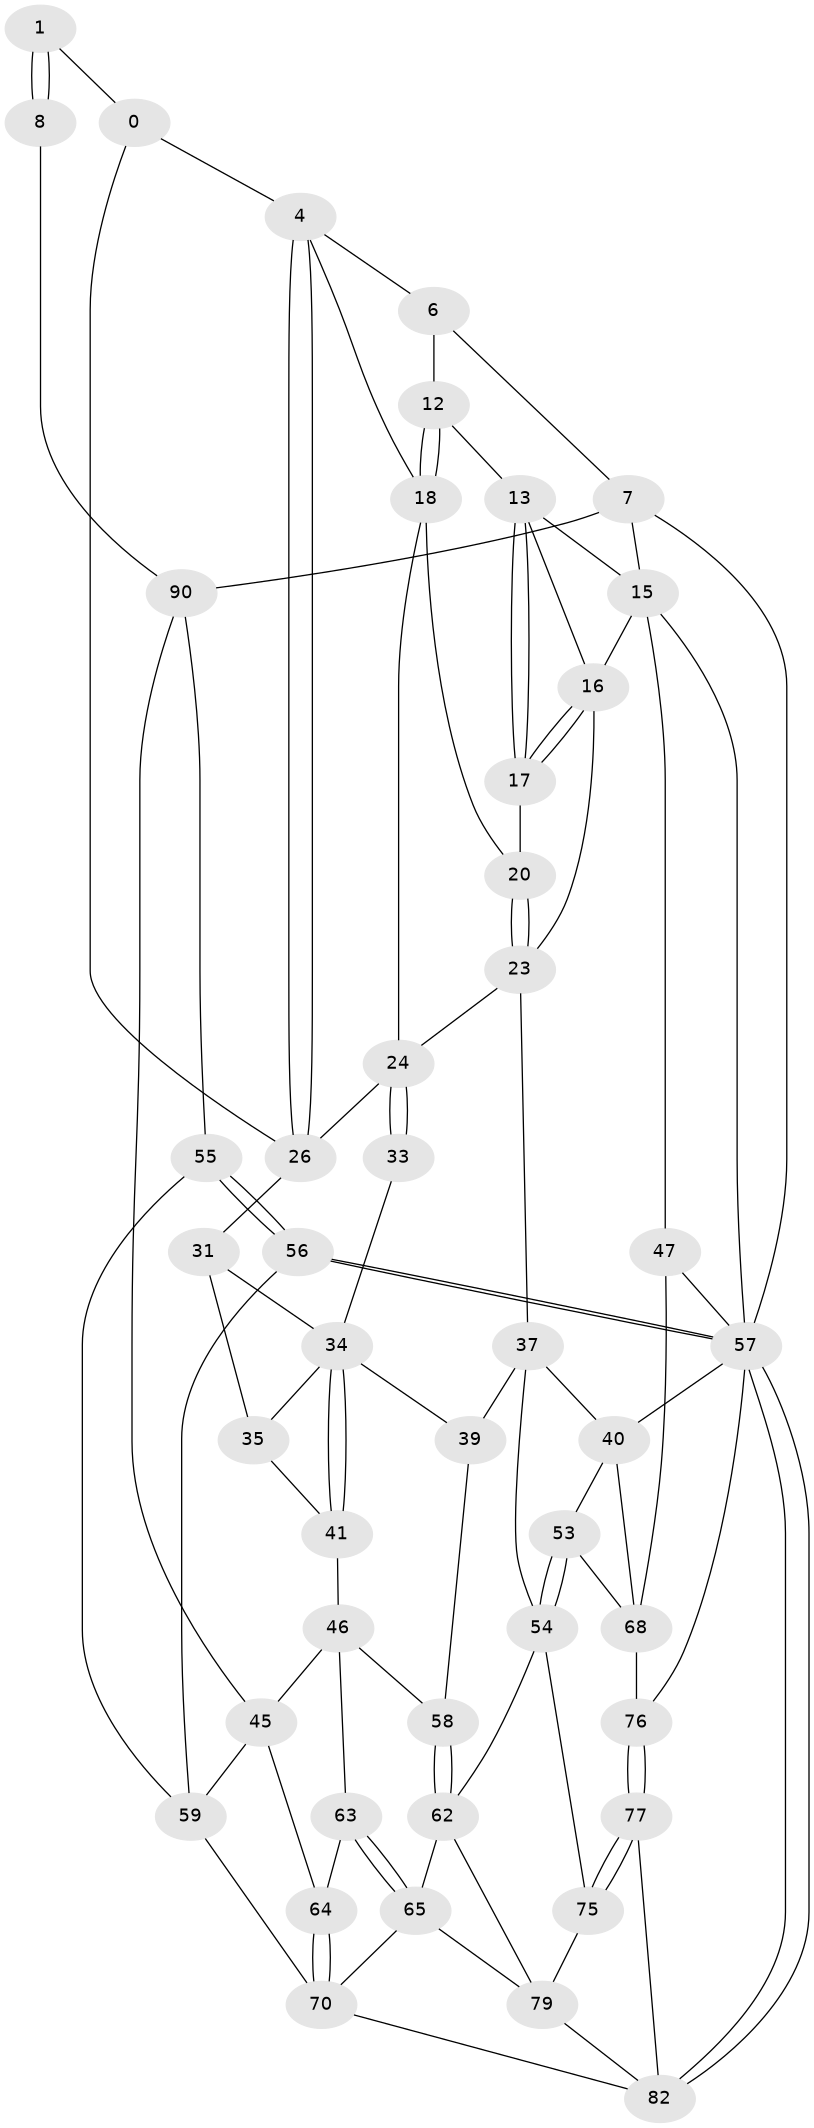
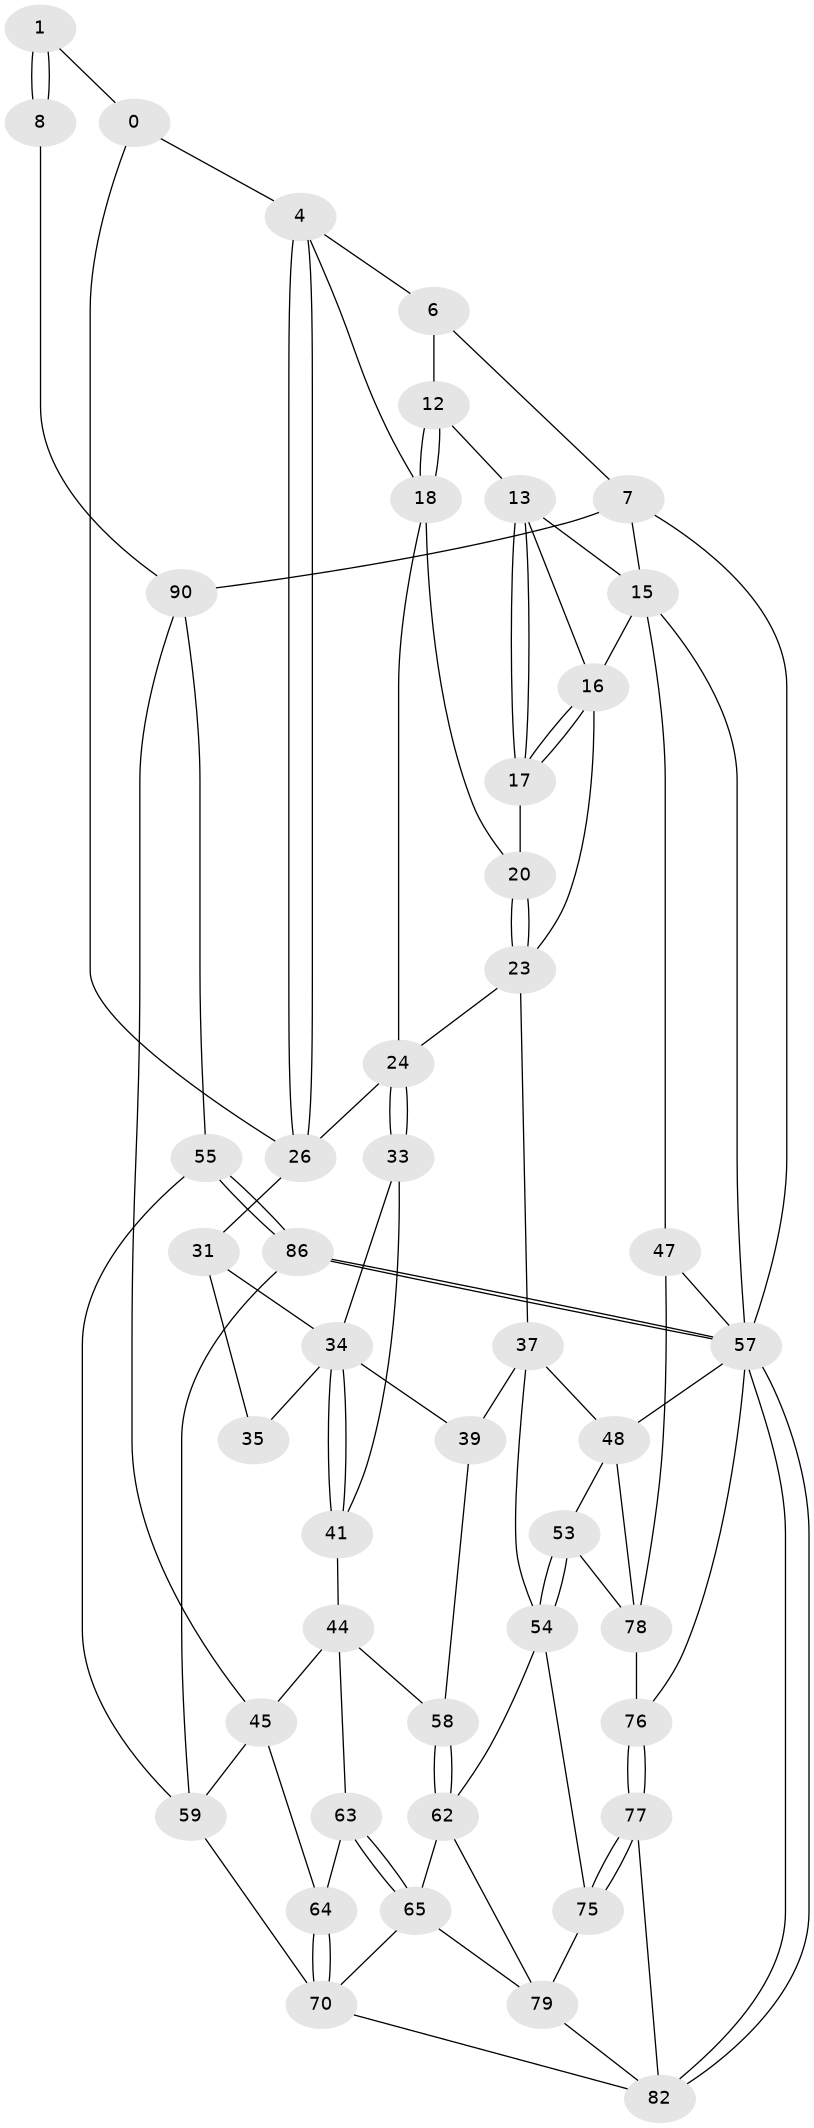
(298, 1252) -> (298, 1252)
(614, 1440) -> (614, 1440)
(295, 1487) -> (390, 1350)
(338, 1628) -> (338, 1628)
(636, 1628) -> (636, 1628)
